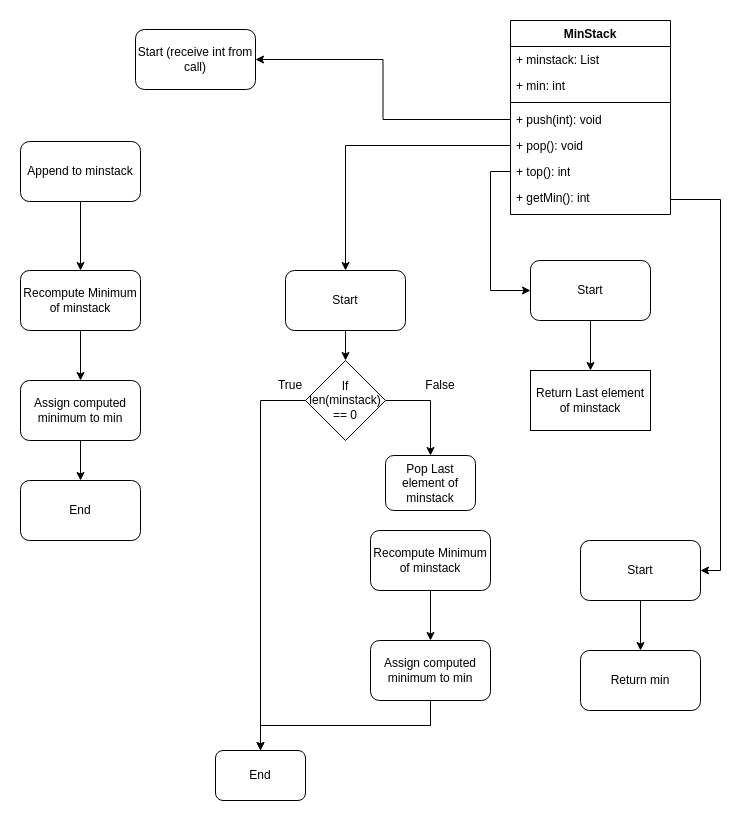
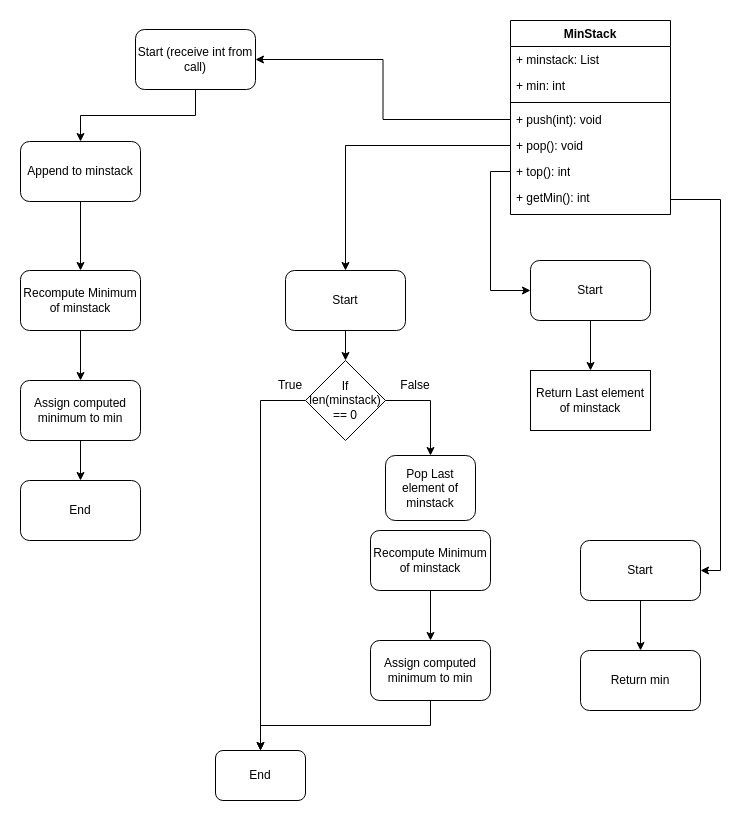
none -> (142, 116)
(441, 386) -> (416, 386)
(431, 483) -> (431, 488)
